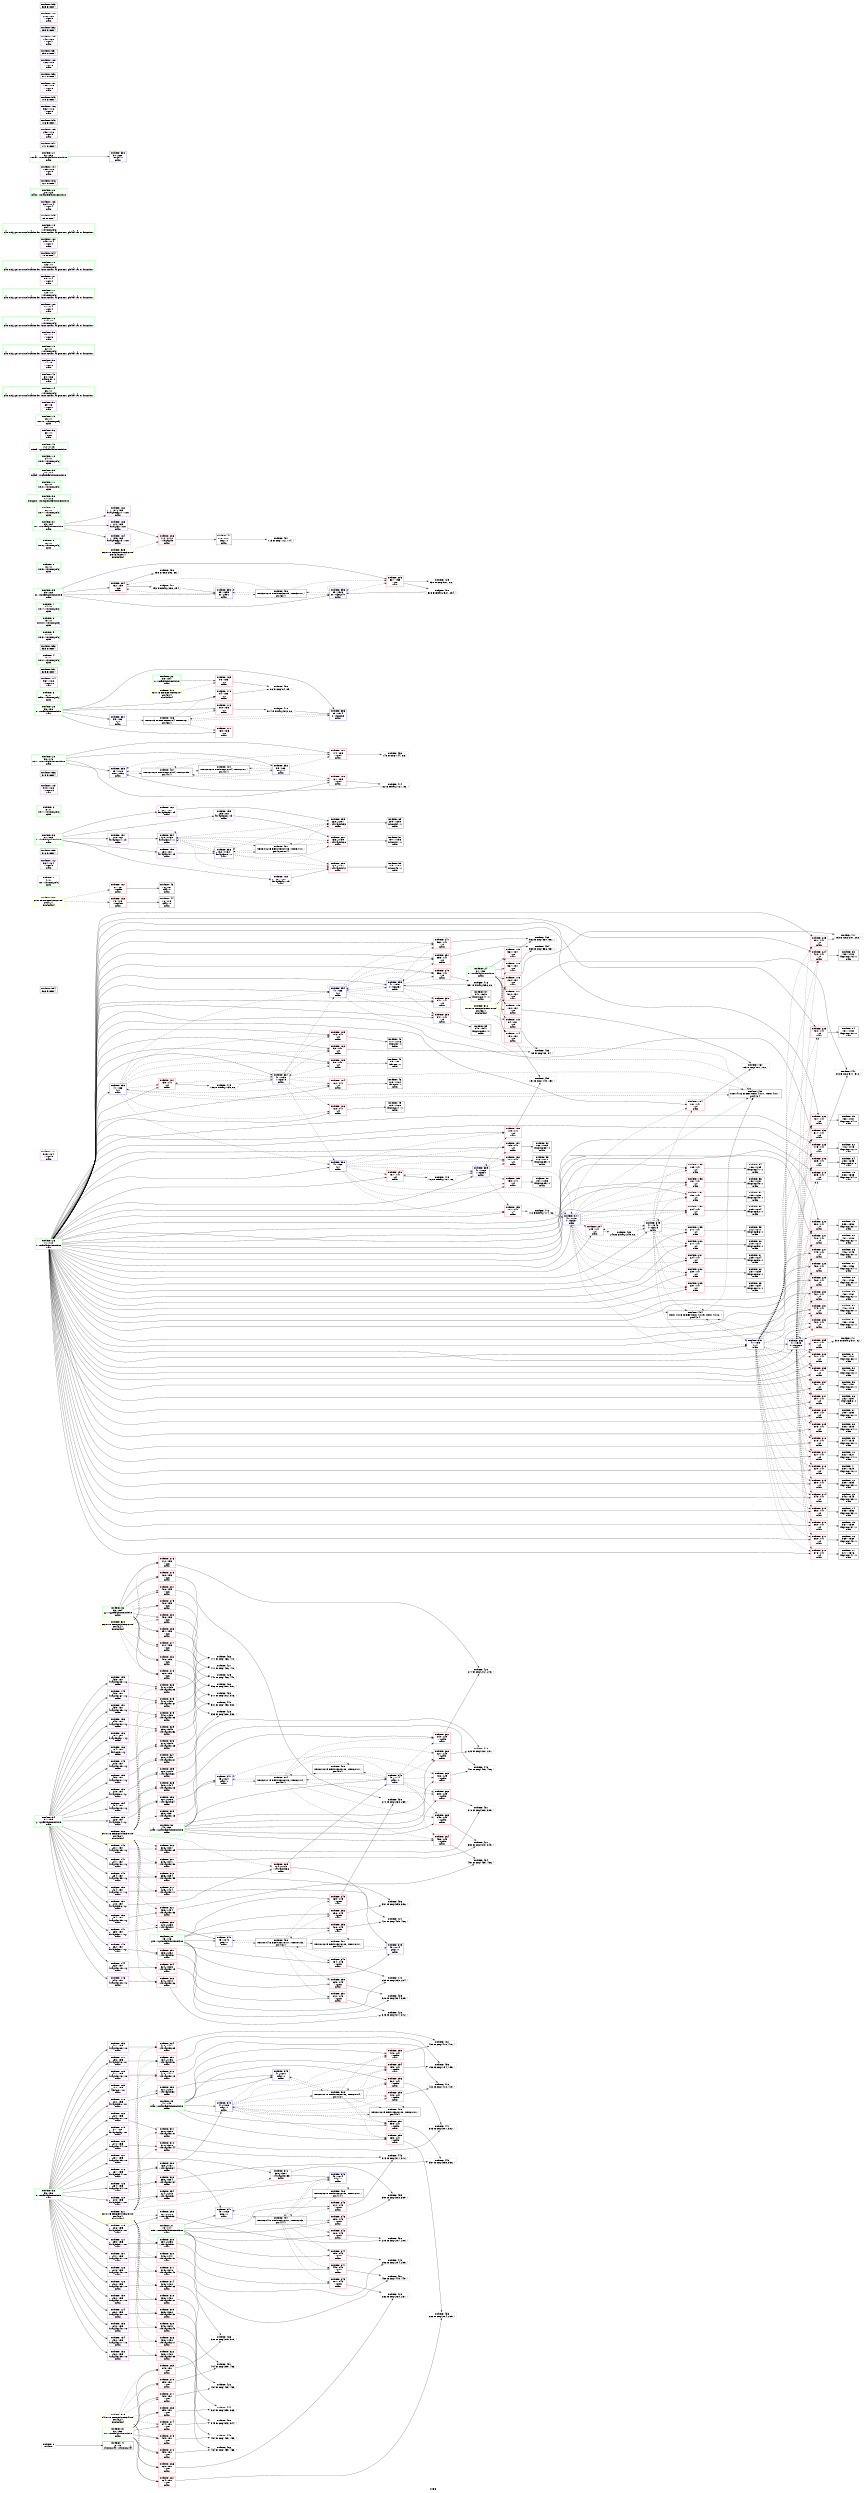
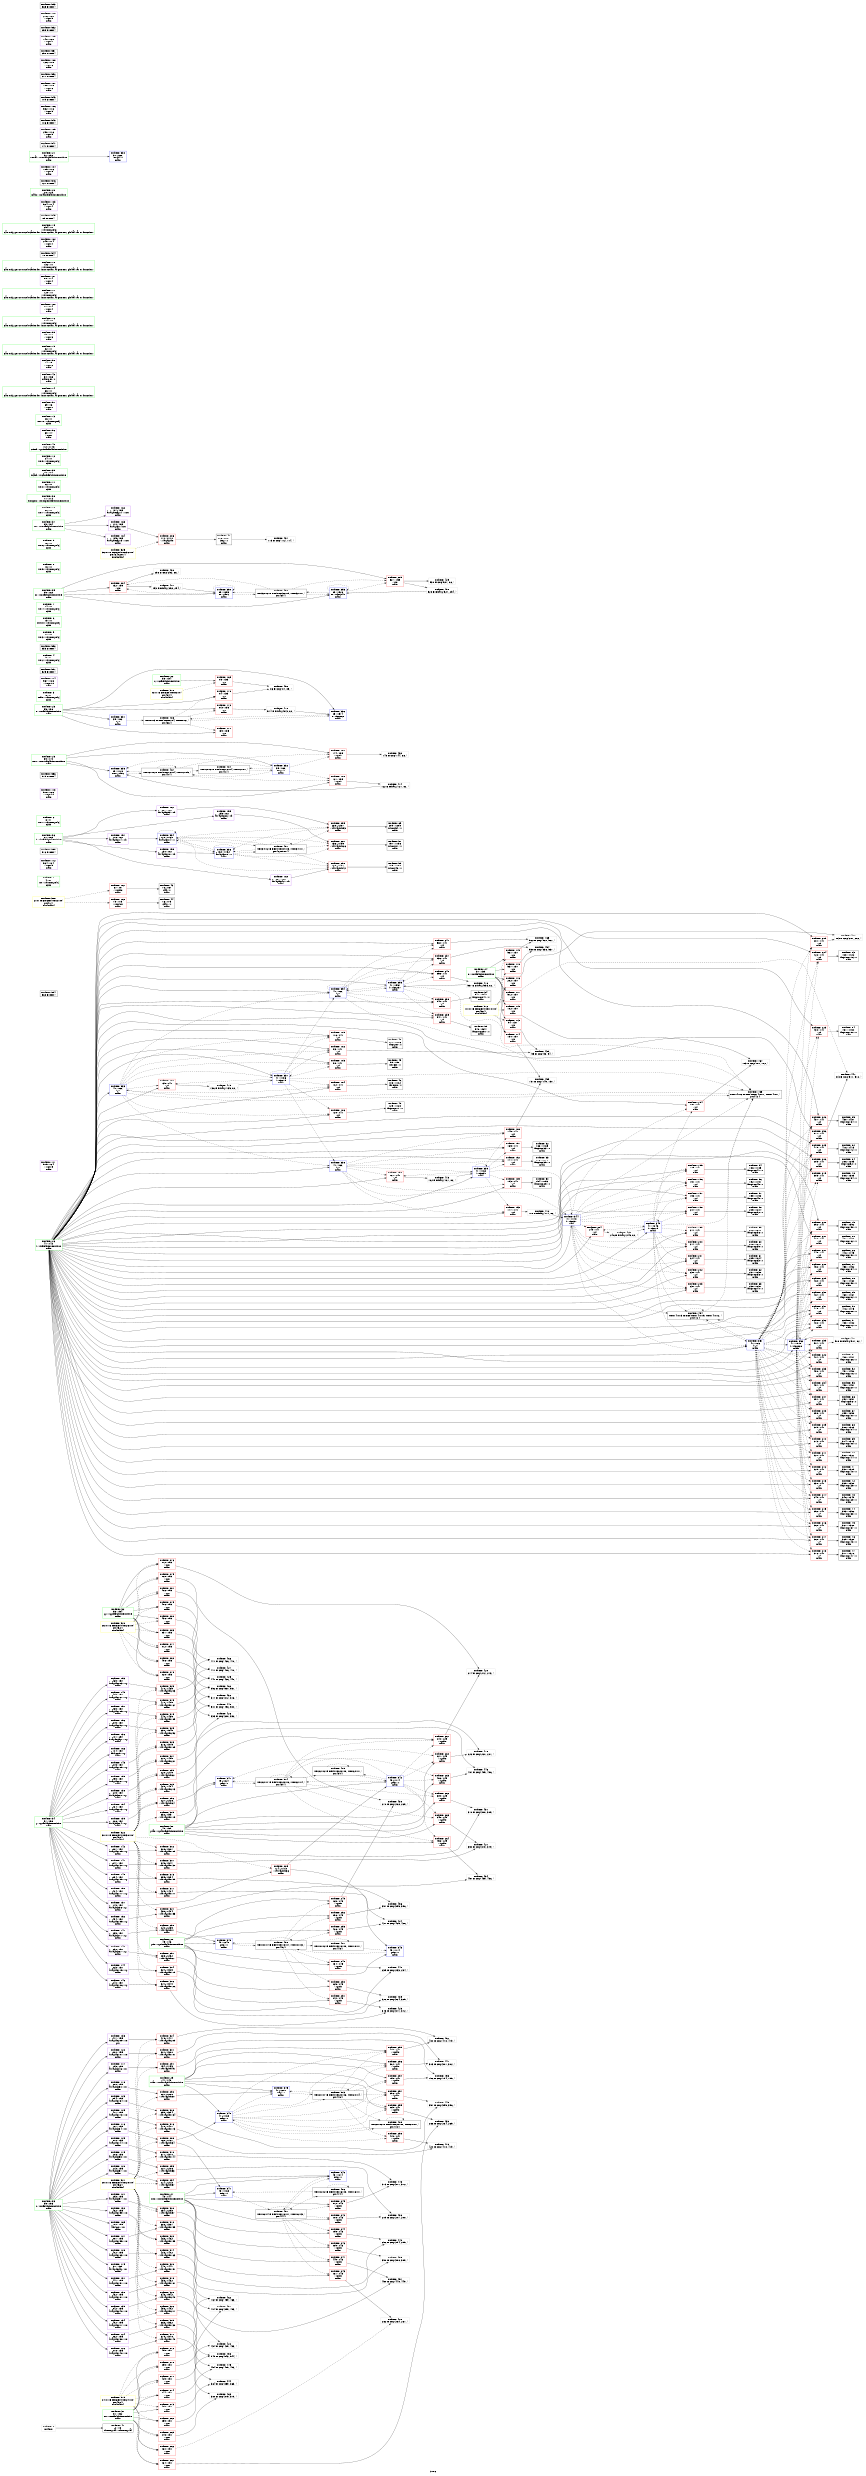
(716, 962) -> (716, 962)
(118, 2051) -> (118, 2043)
(309, 2176) -> (254, 2180)
(304, 2413) -> (287, 2394)
